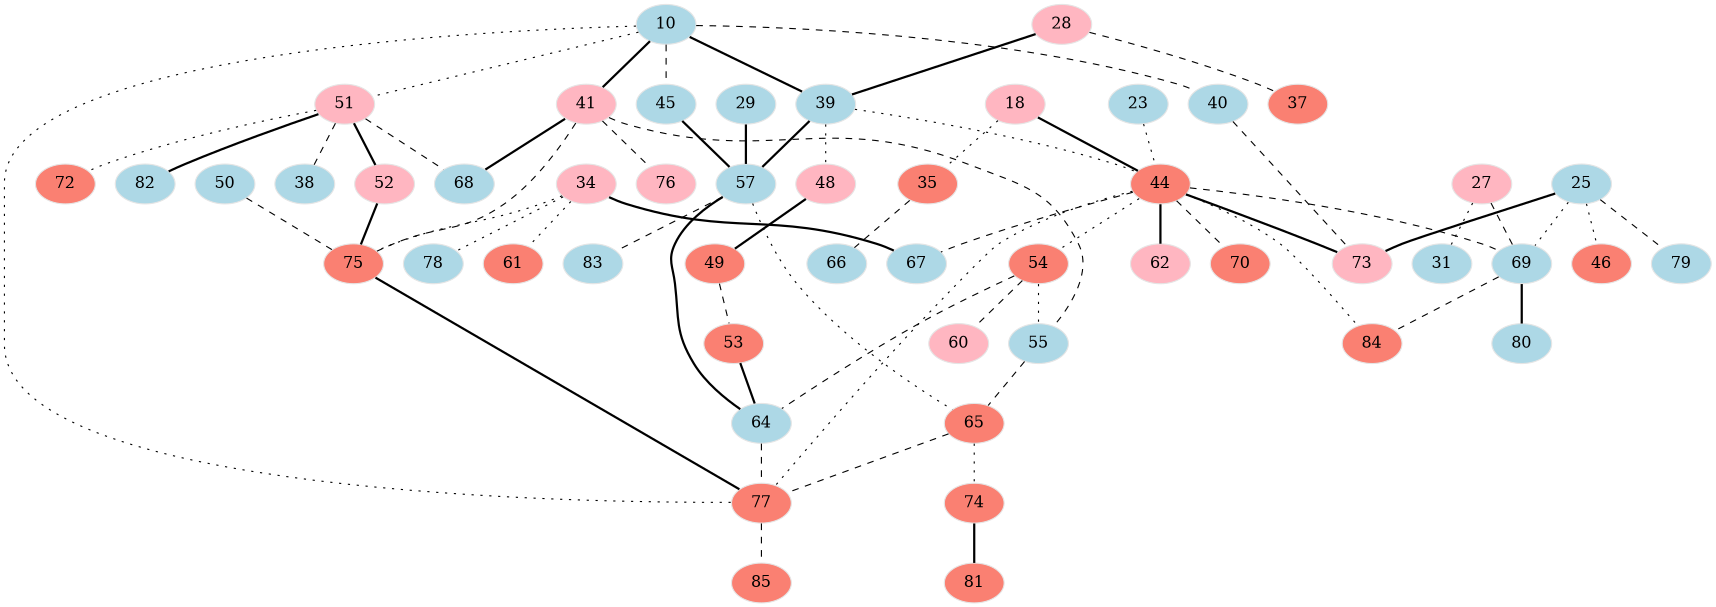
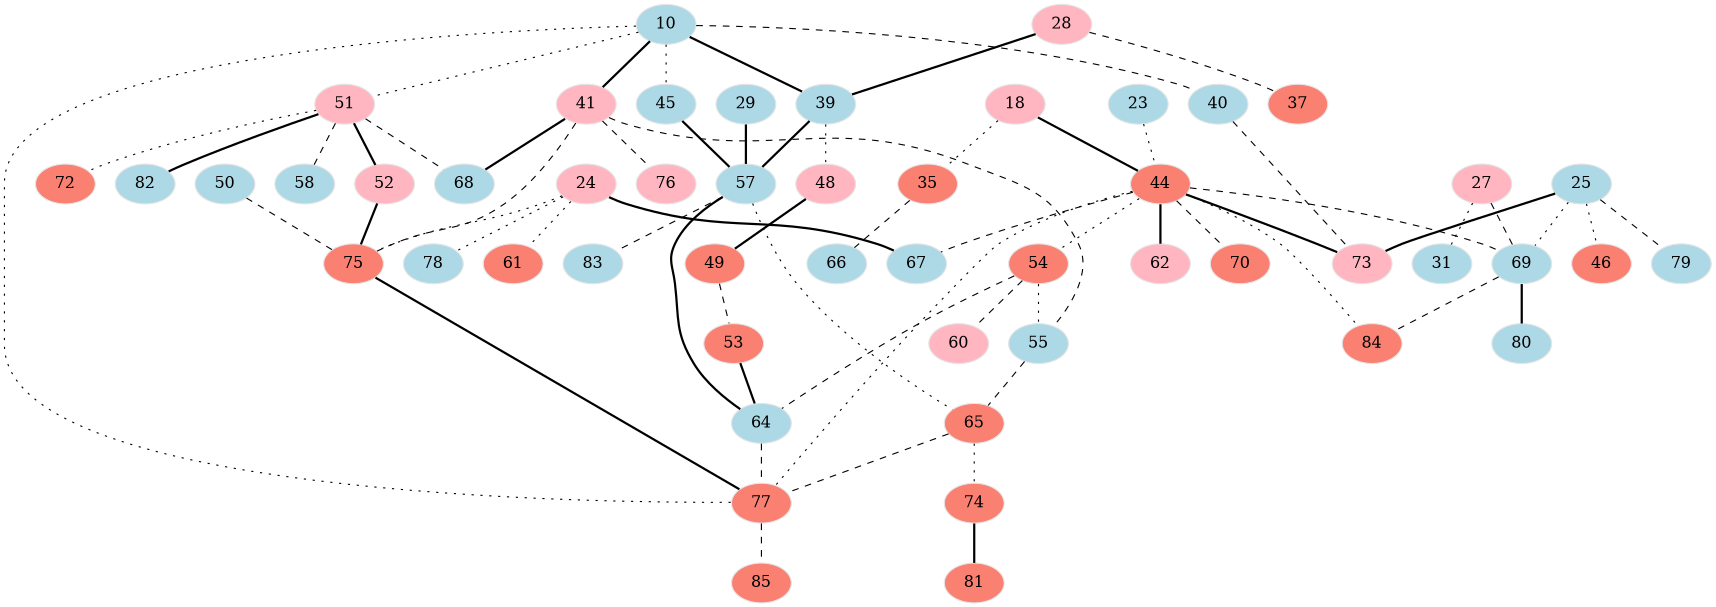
(666, 64) -> (666, 64)
(997, 134) -> none
(305, 184) -> (305, 184)
(586, 184) -> (586, 184)
